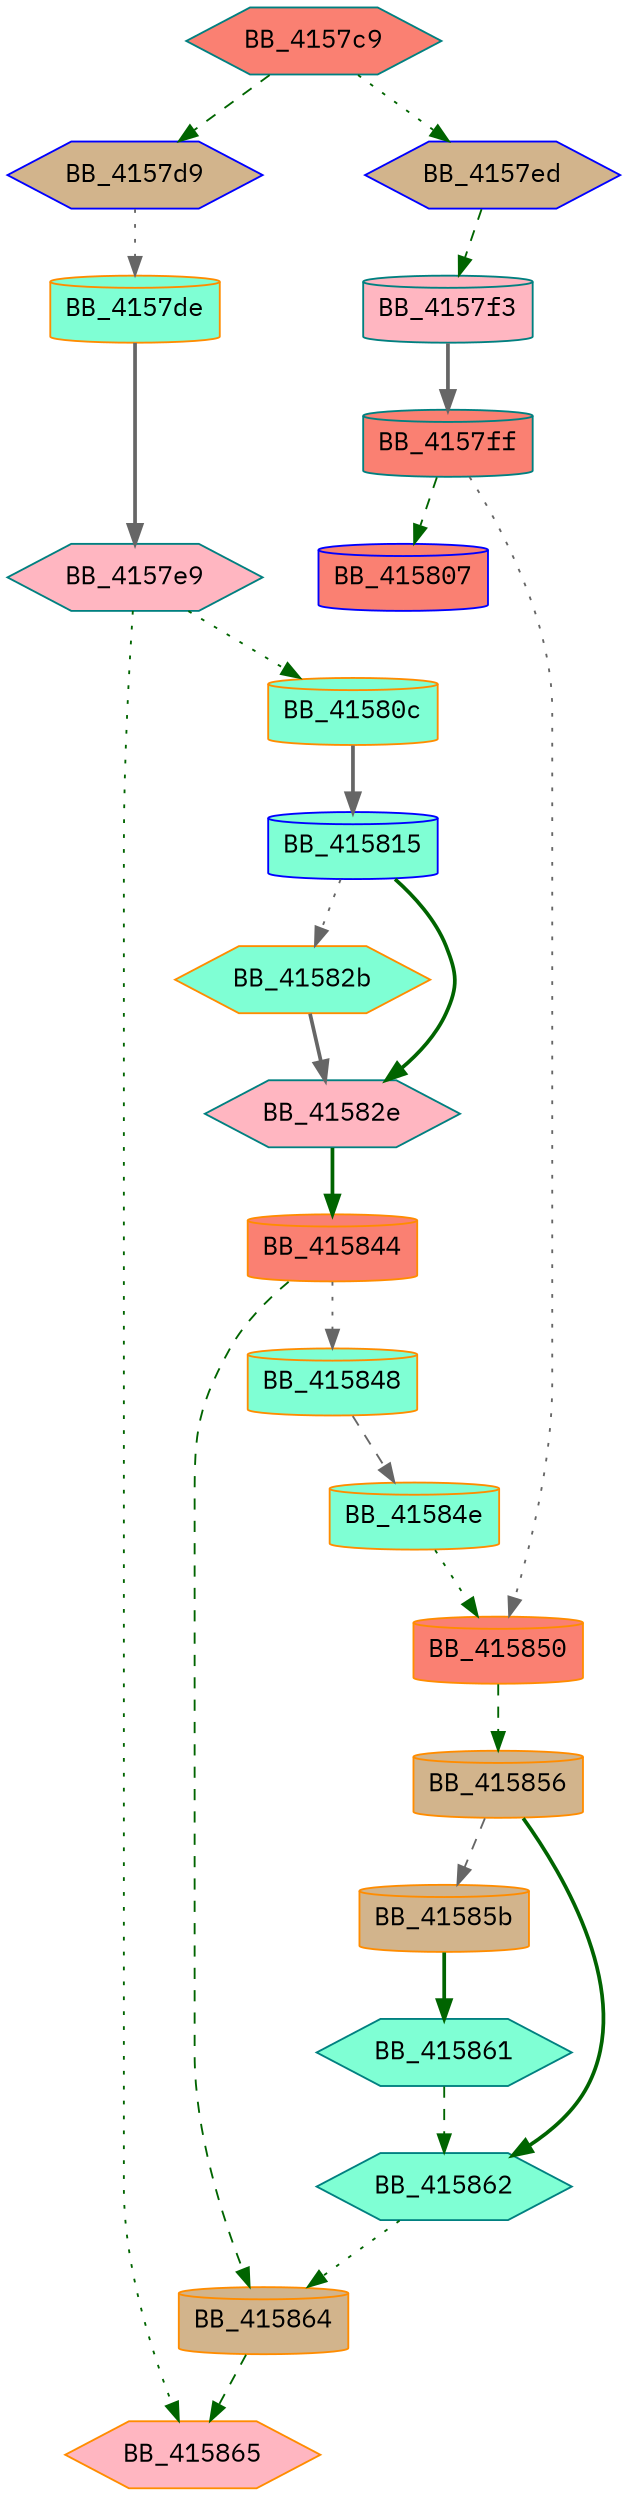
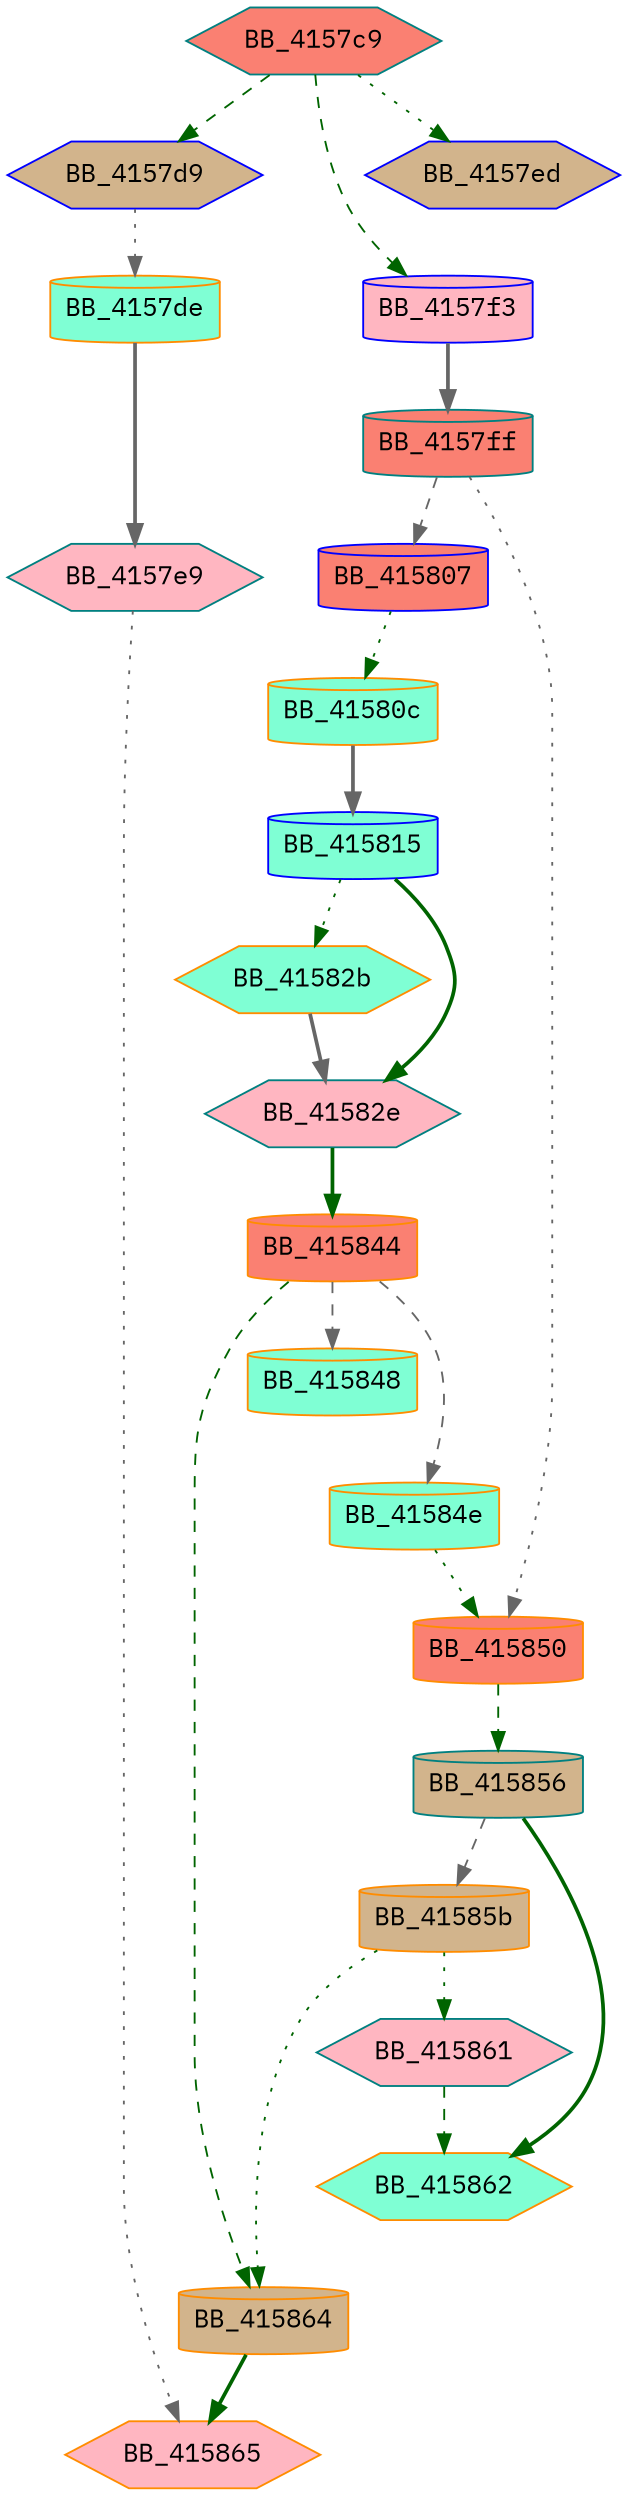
(473, 233) -> (335, 177)
(448, 309) -> (448, 309)
(429, 501) -> (429, 501)
(236, 640) -> (381, 636)
(331, 904) -> (331, 904)
(332, 1306) -> (332, 1306)
(369, 1441) -> (440, 1363)
(124, 1510) -> (124, 1510)
(498, 1784) -> (498, 1784)
(444, 1976) -> (444, 1976)
(444, 2052) -> (444, 2052)
(444, 2187) -> (444, 2187)
(361, 2248) -> (272, 2089)
(233, 2380) -> (233, 2380)
